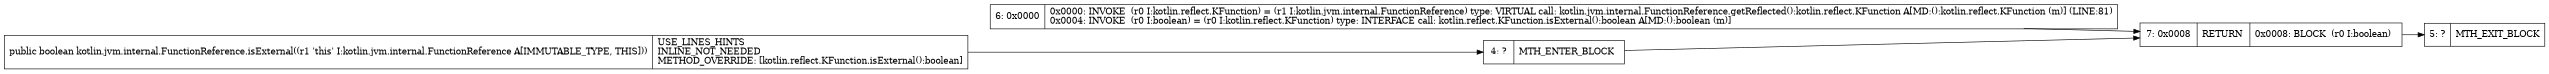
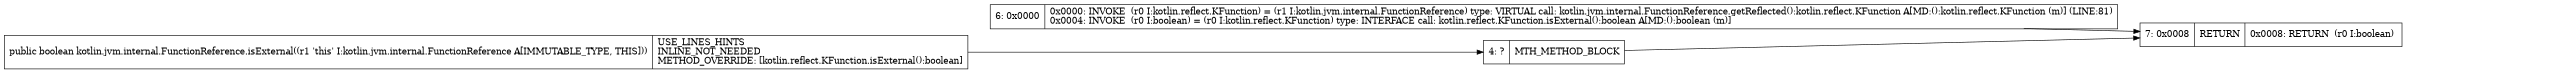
(2324, 34) -> (2323, 34)
(2485, 35) -> none
(1567, 52) -> (1567, 52)
